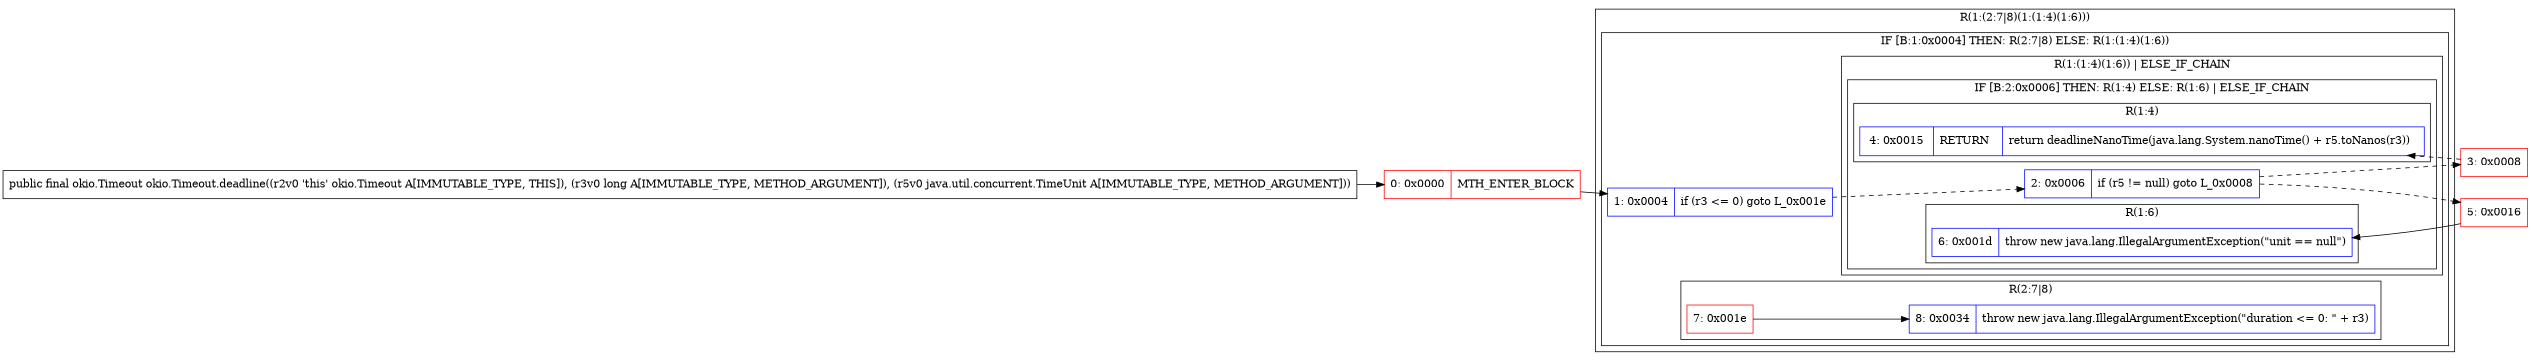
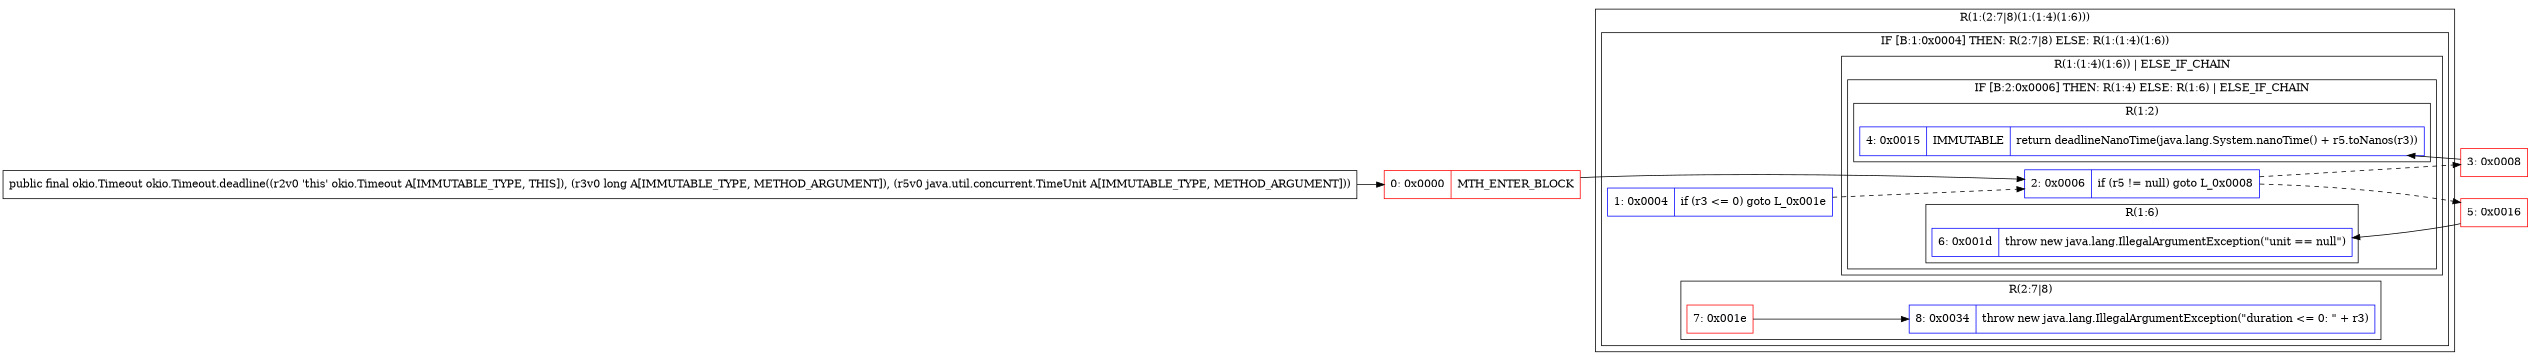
(2142, 112) -> (2142, 112)
(1964, 141) -> (1968, 141)
(2438, 158) -> (2438, 158)
(1590, 193) -> (1799, 175)
